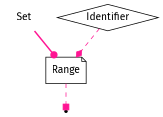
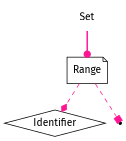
(91, 39) -> (73, 94)
